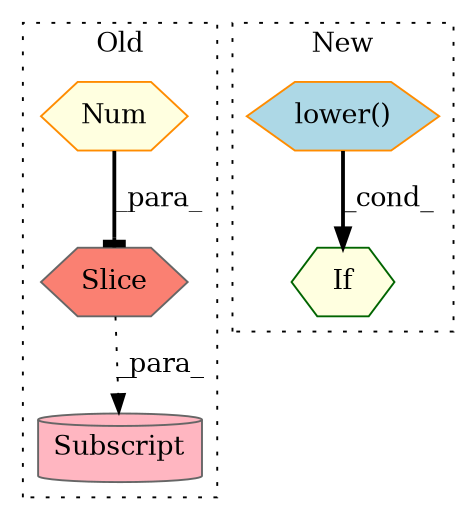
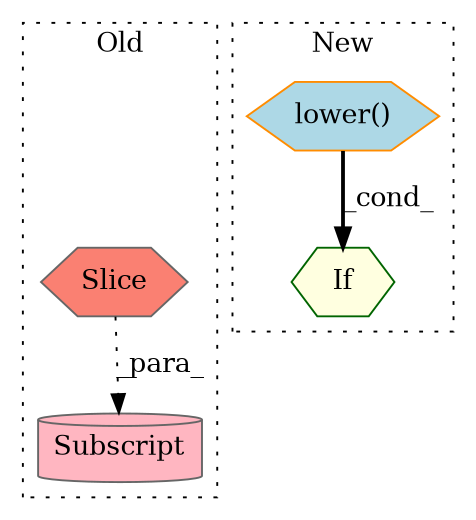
(114, 116) -> none
